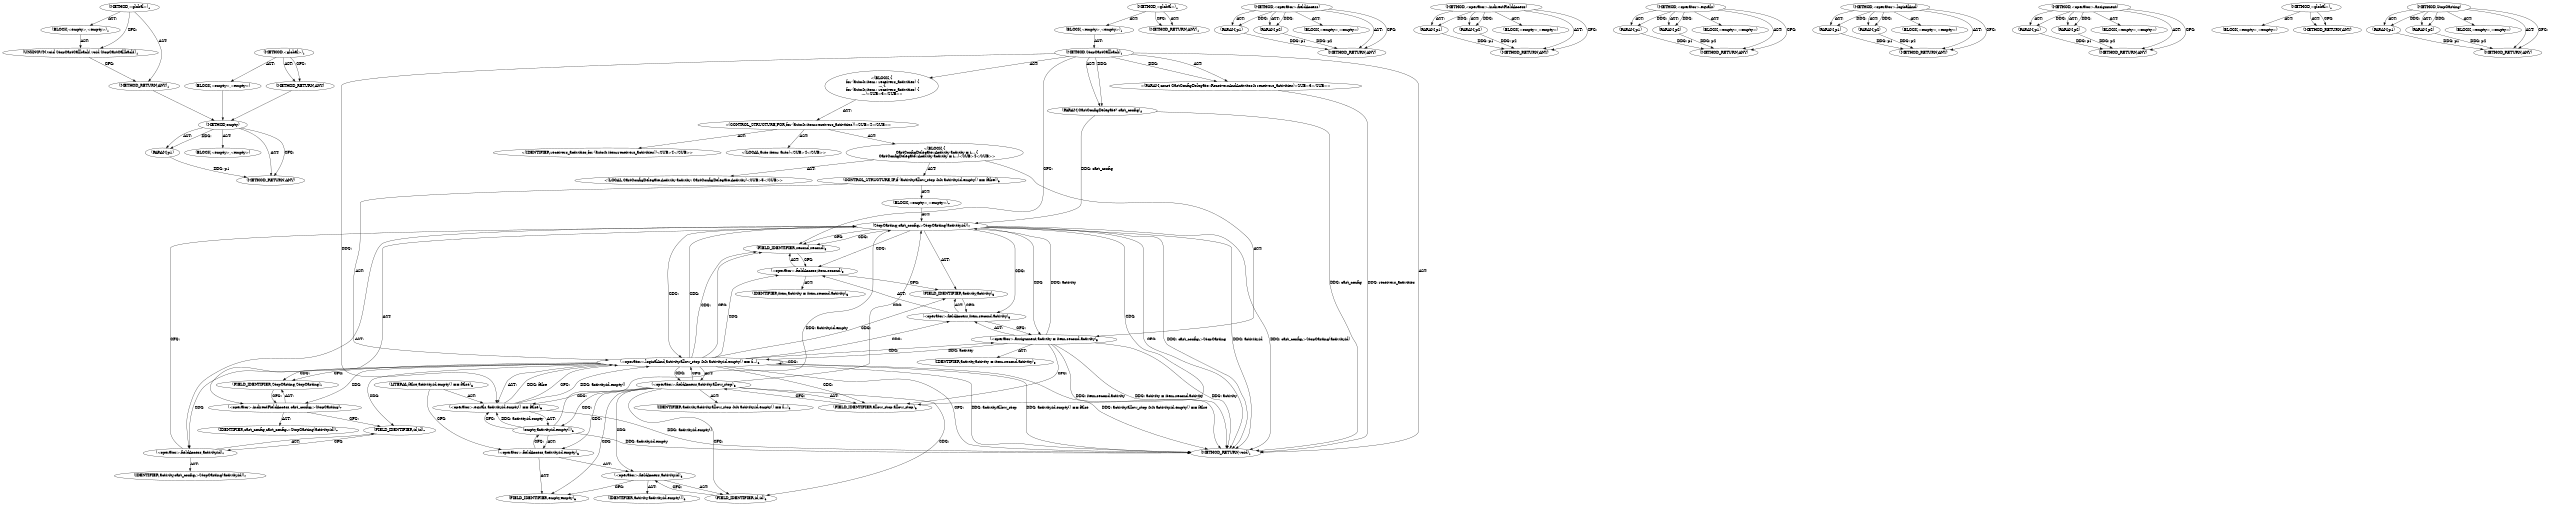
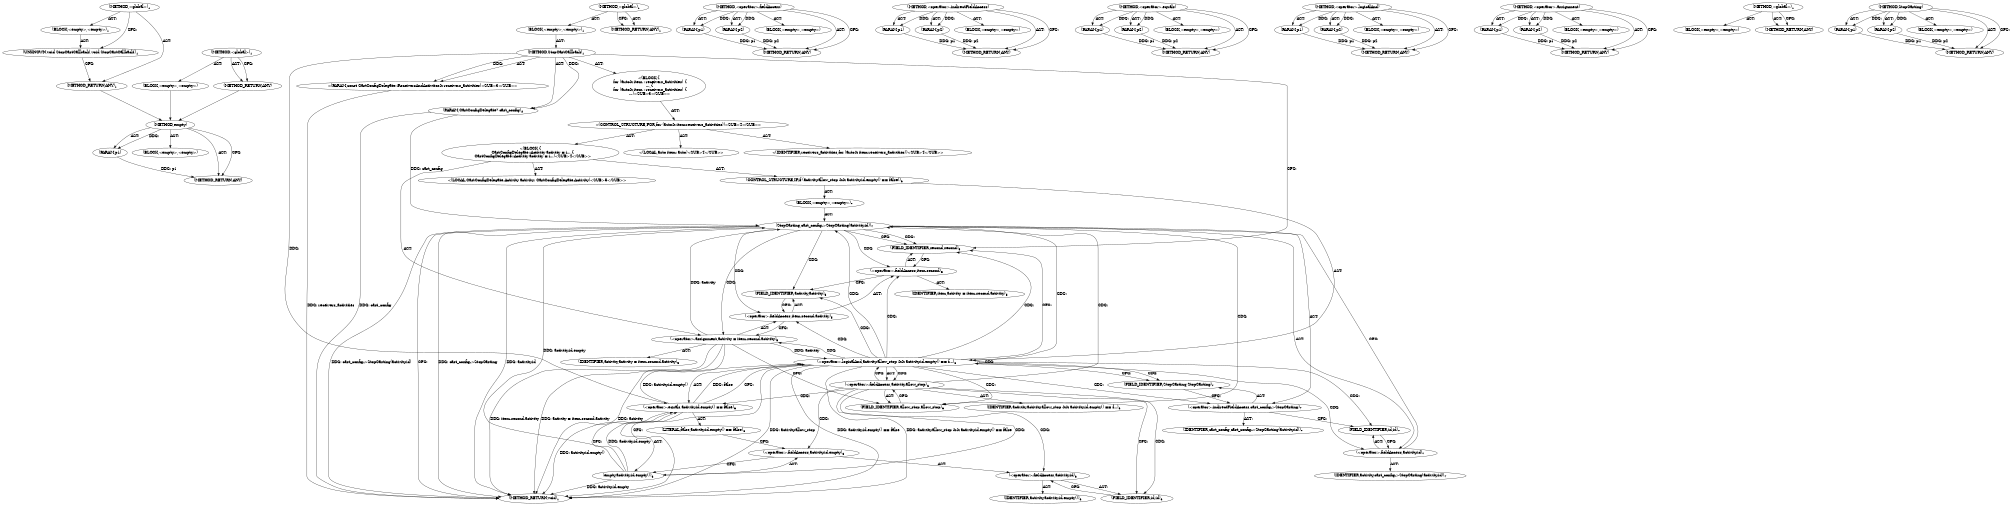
(1419, 192) -> none
(946, 260) -> (814, 260)
(462, 396) -> (696, 419)
(542, 499) -> none
